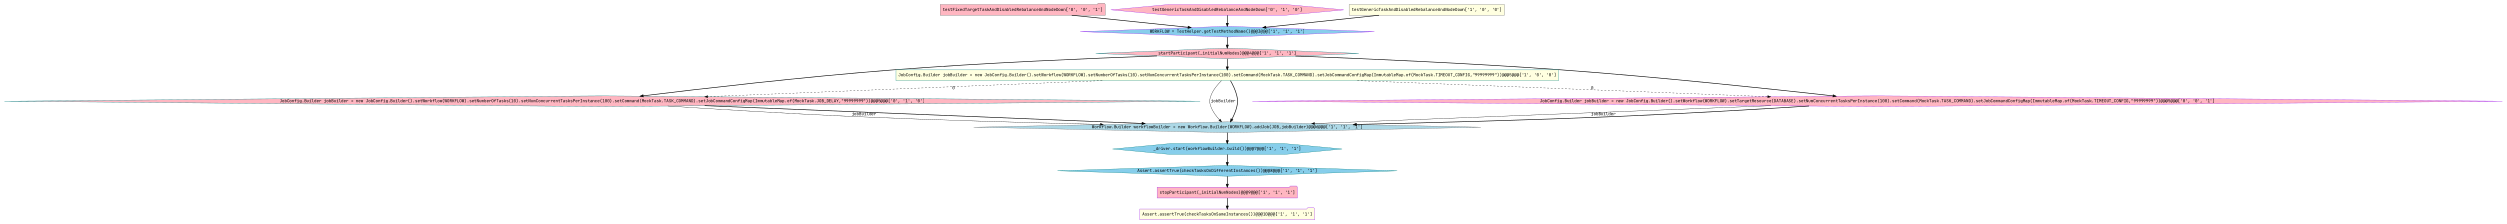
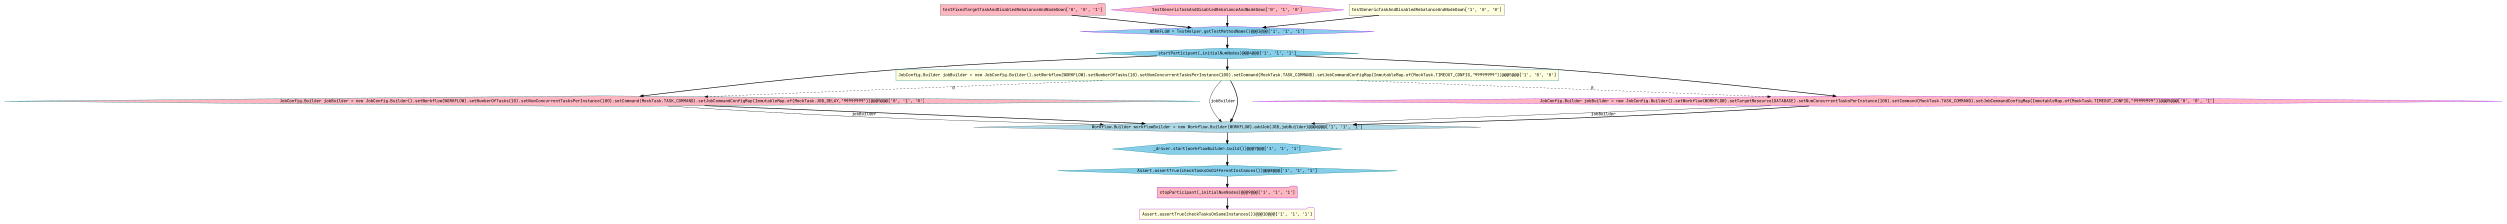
(1227, 53) -> (1227, 53)
